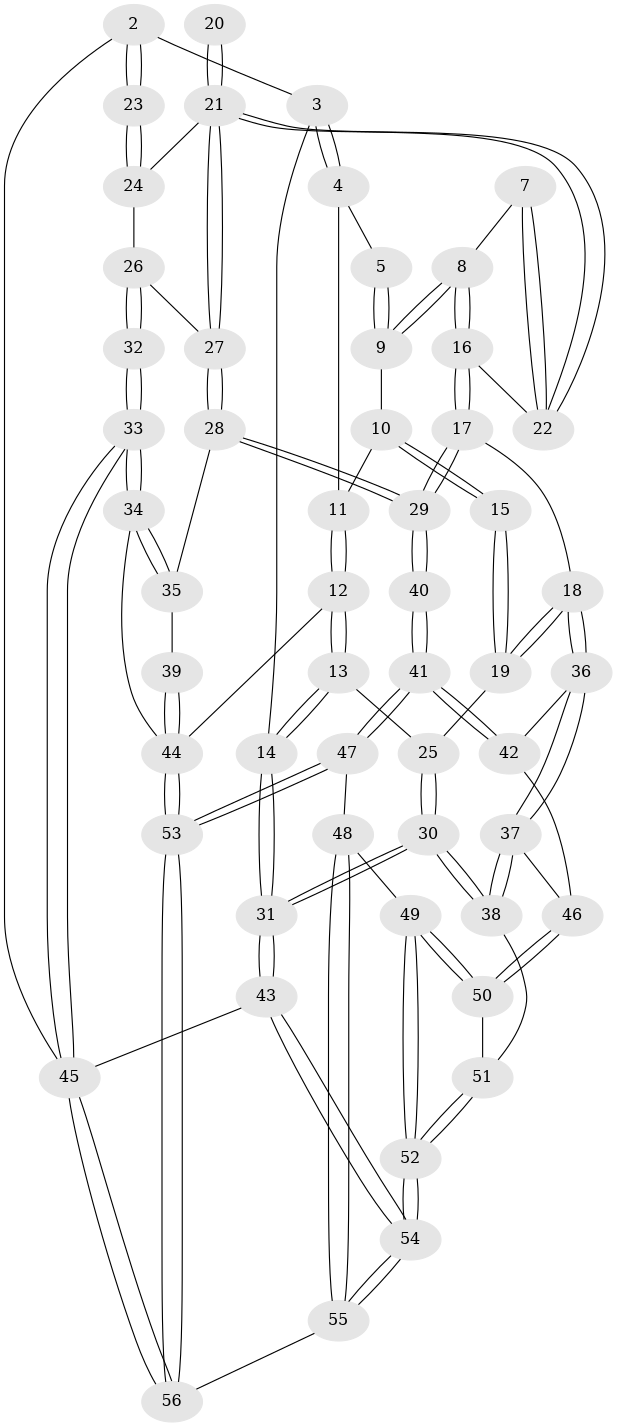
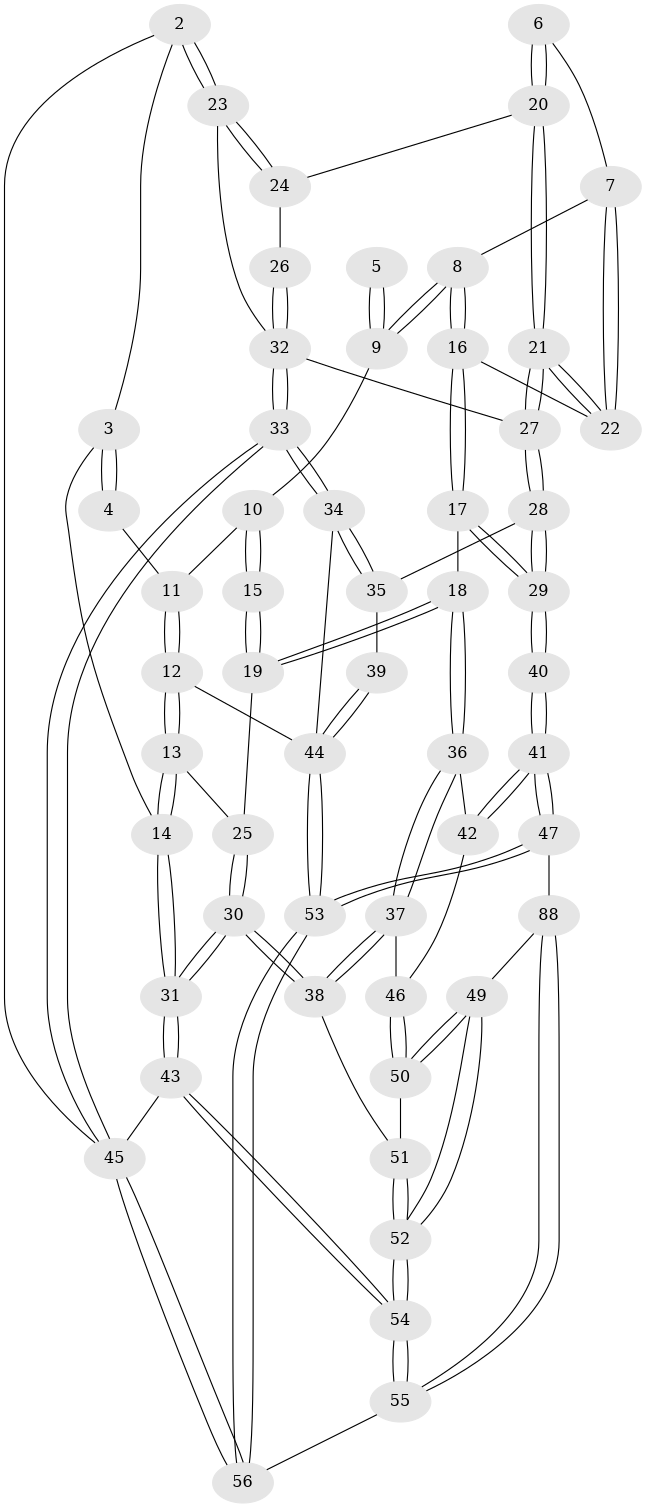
none -> (539, 25)
(174, 146) -> (410, 146)
(360, 227) -> none
none -> (225, 233)
(174, 308) -> (404, 390)
(343, 835) -> (549, 916)
